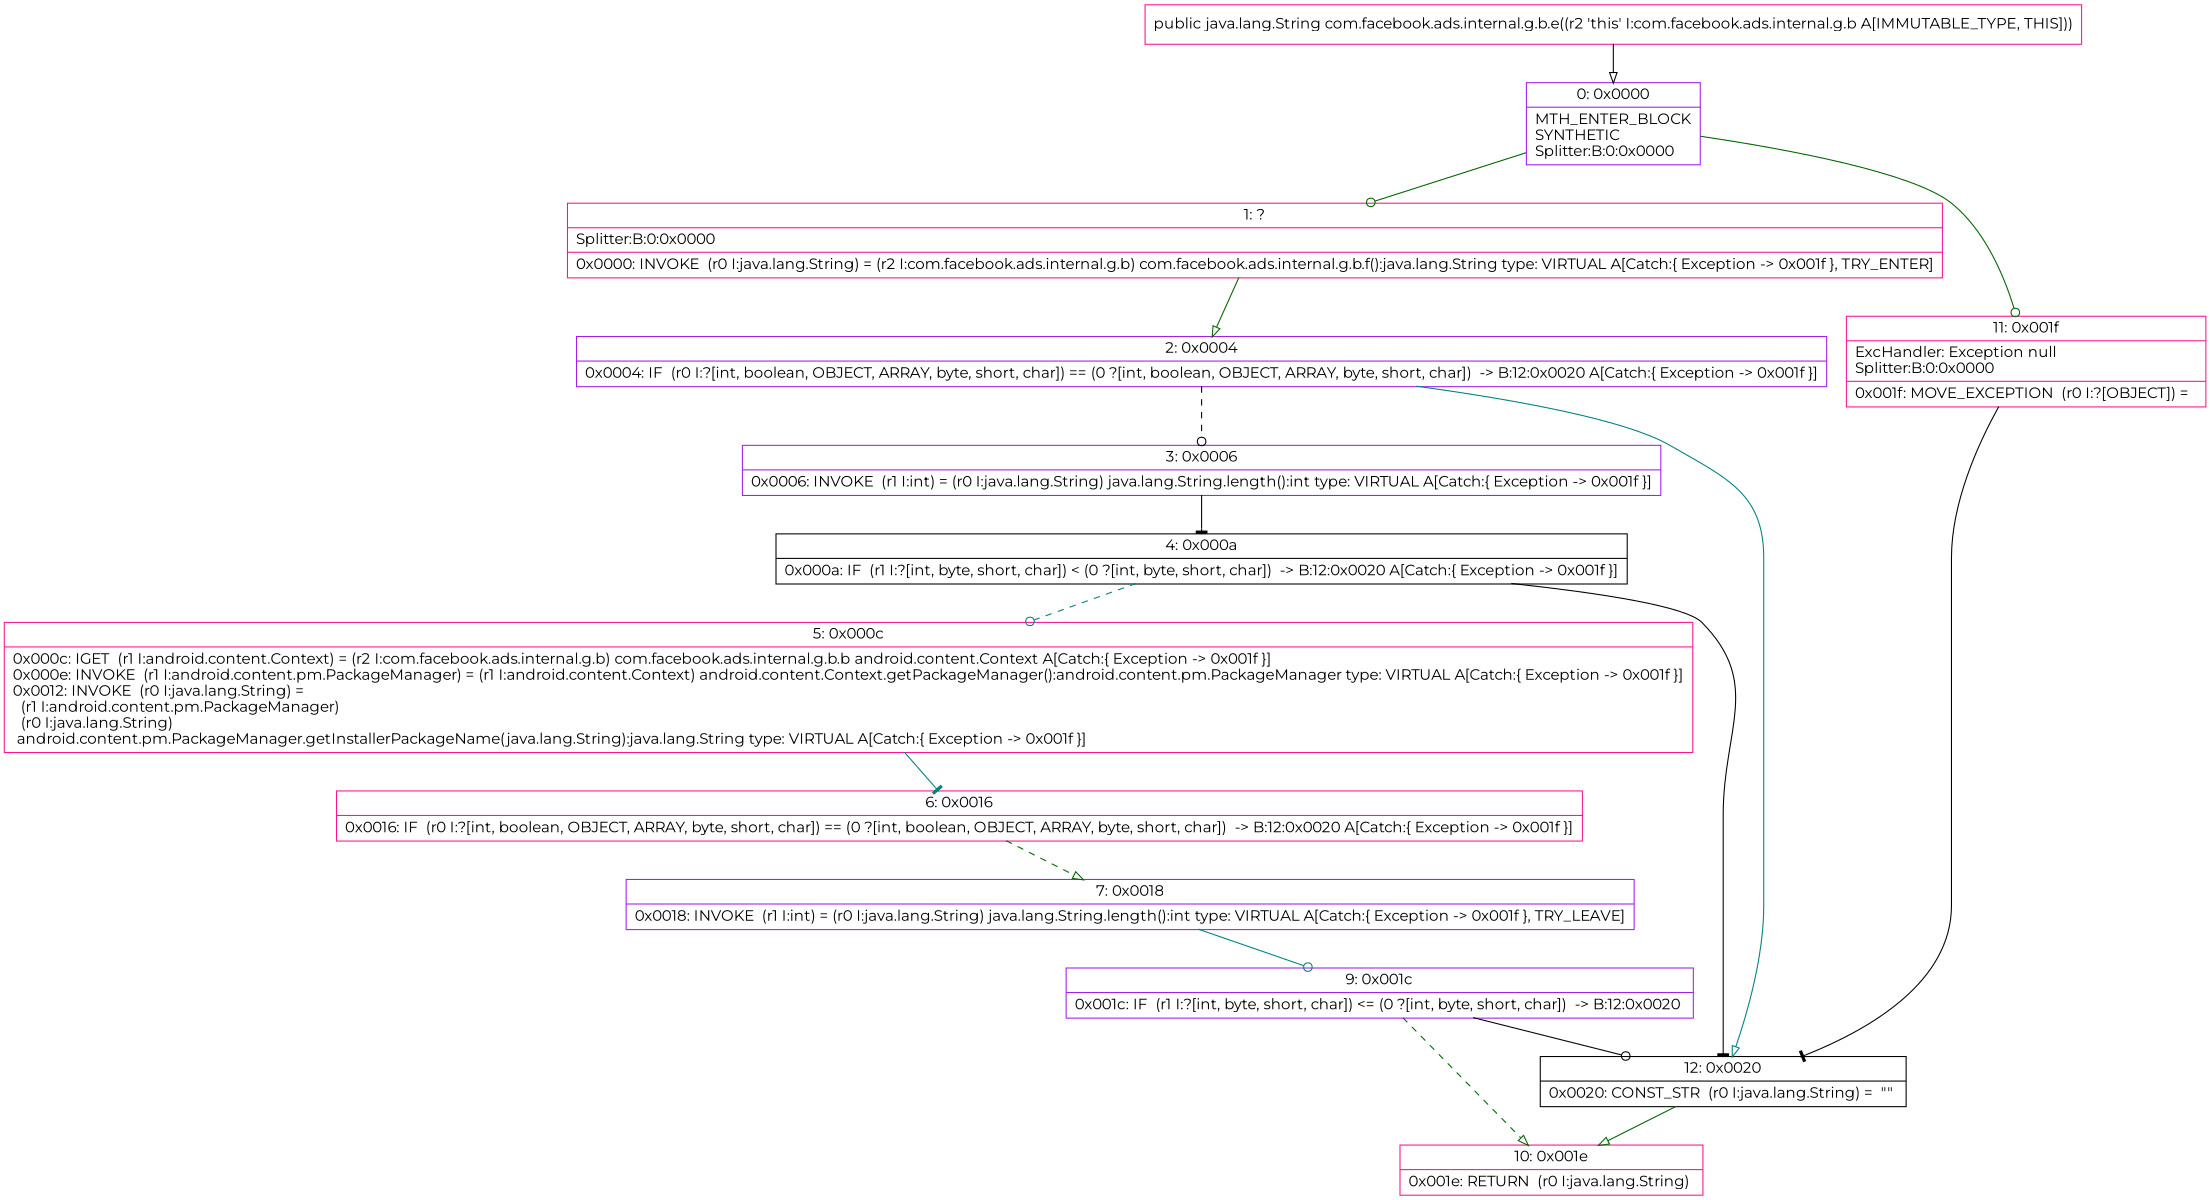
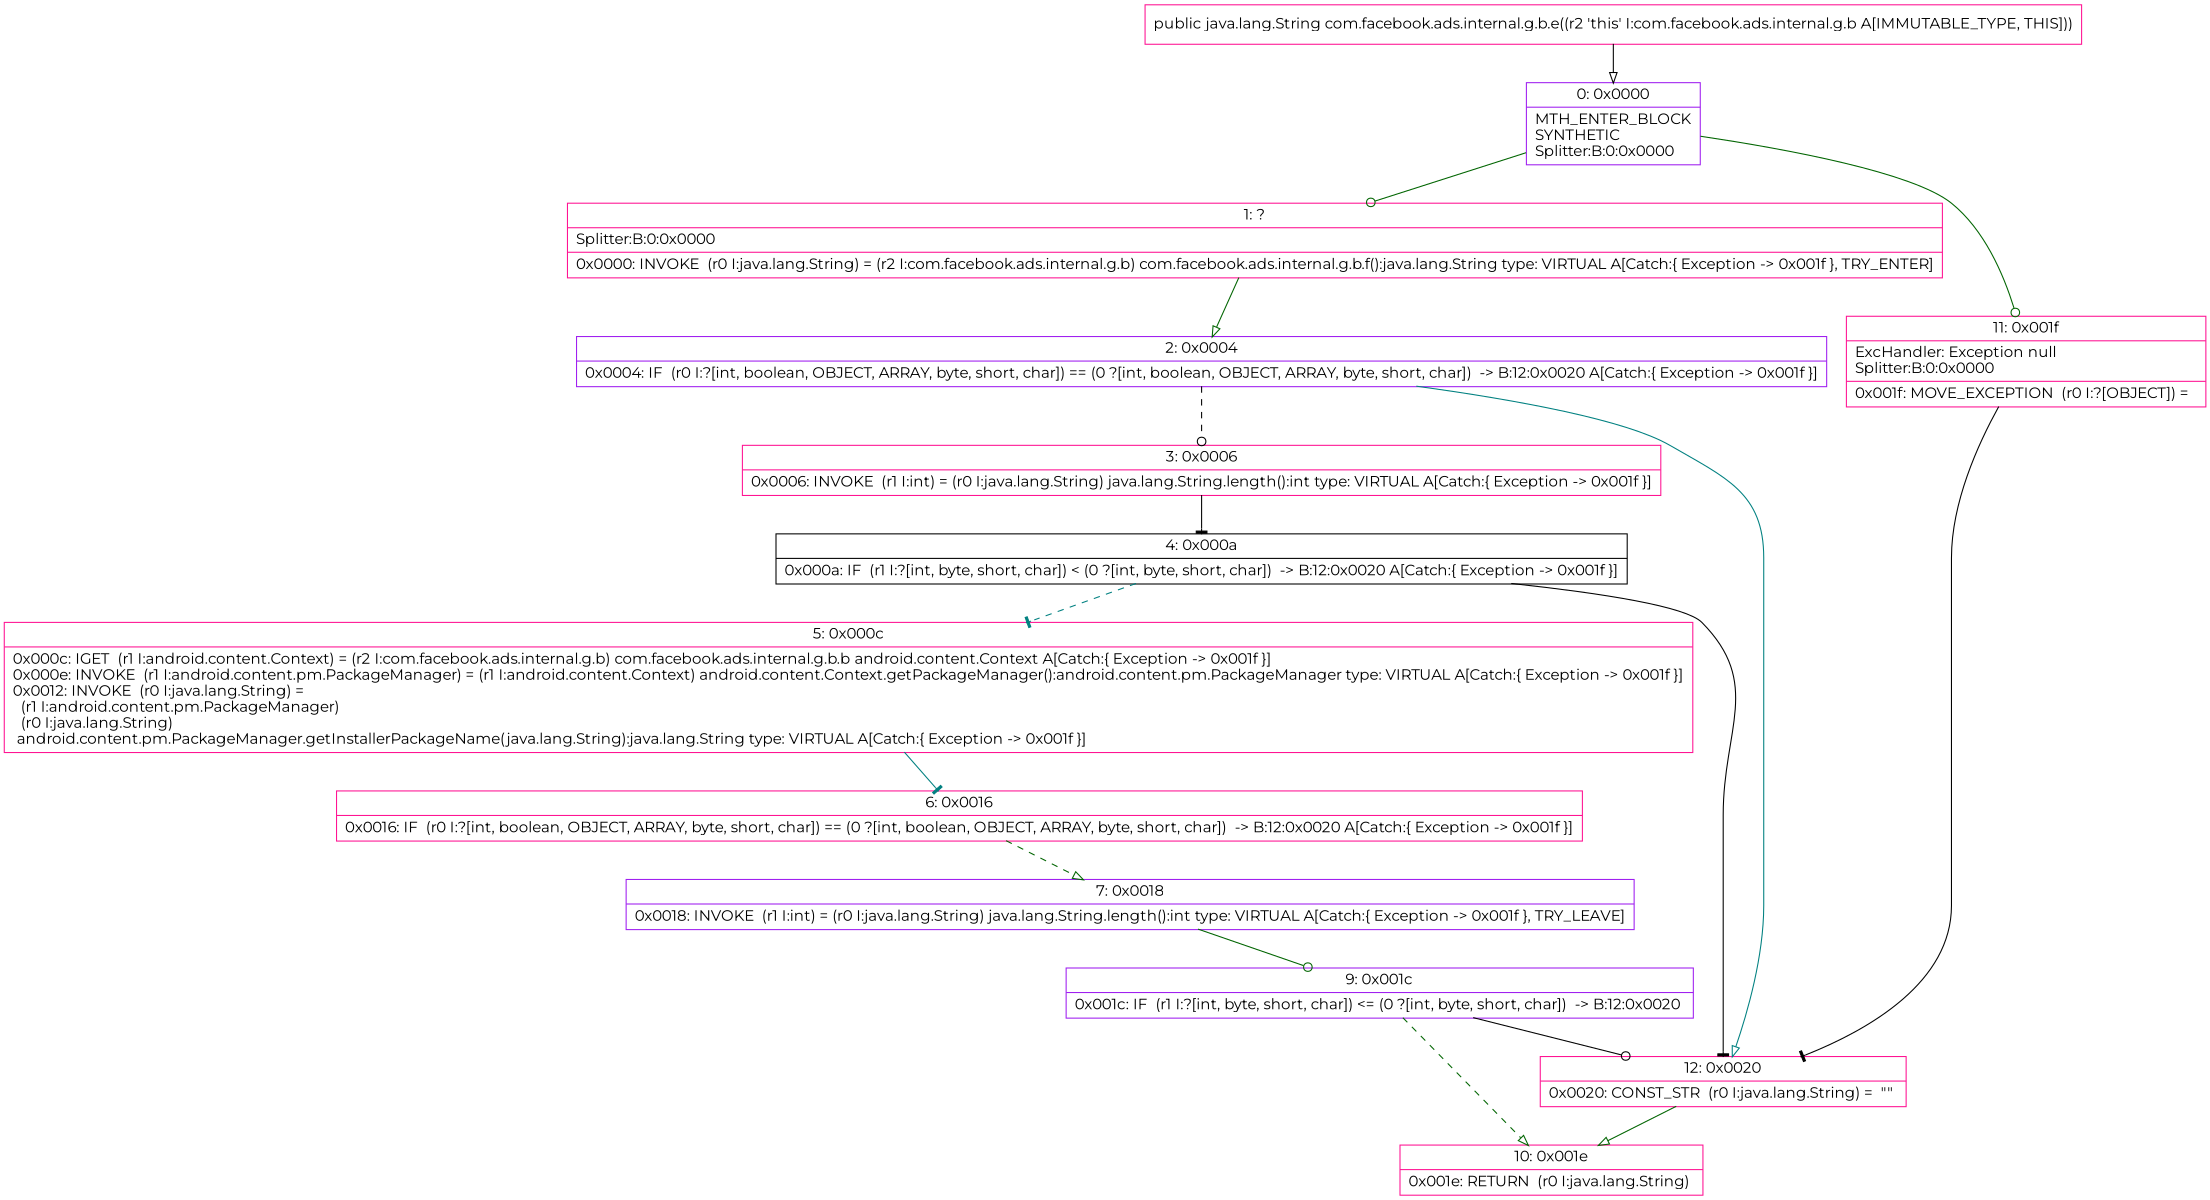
(1202, 470) -> (1202, 470)
(1085, 602) -> (1085, 602)
(1251, 947) -> (1251, 947)
(1723, 1082) -> (1723, 1082)
